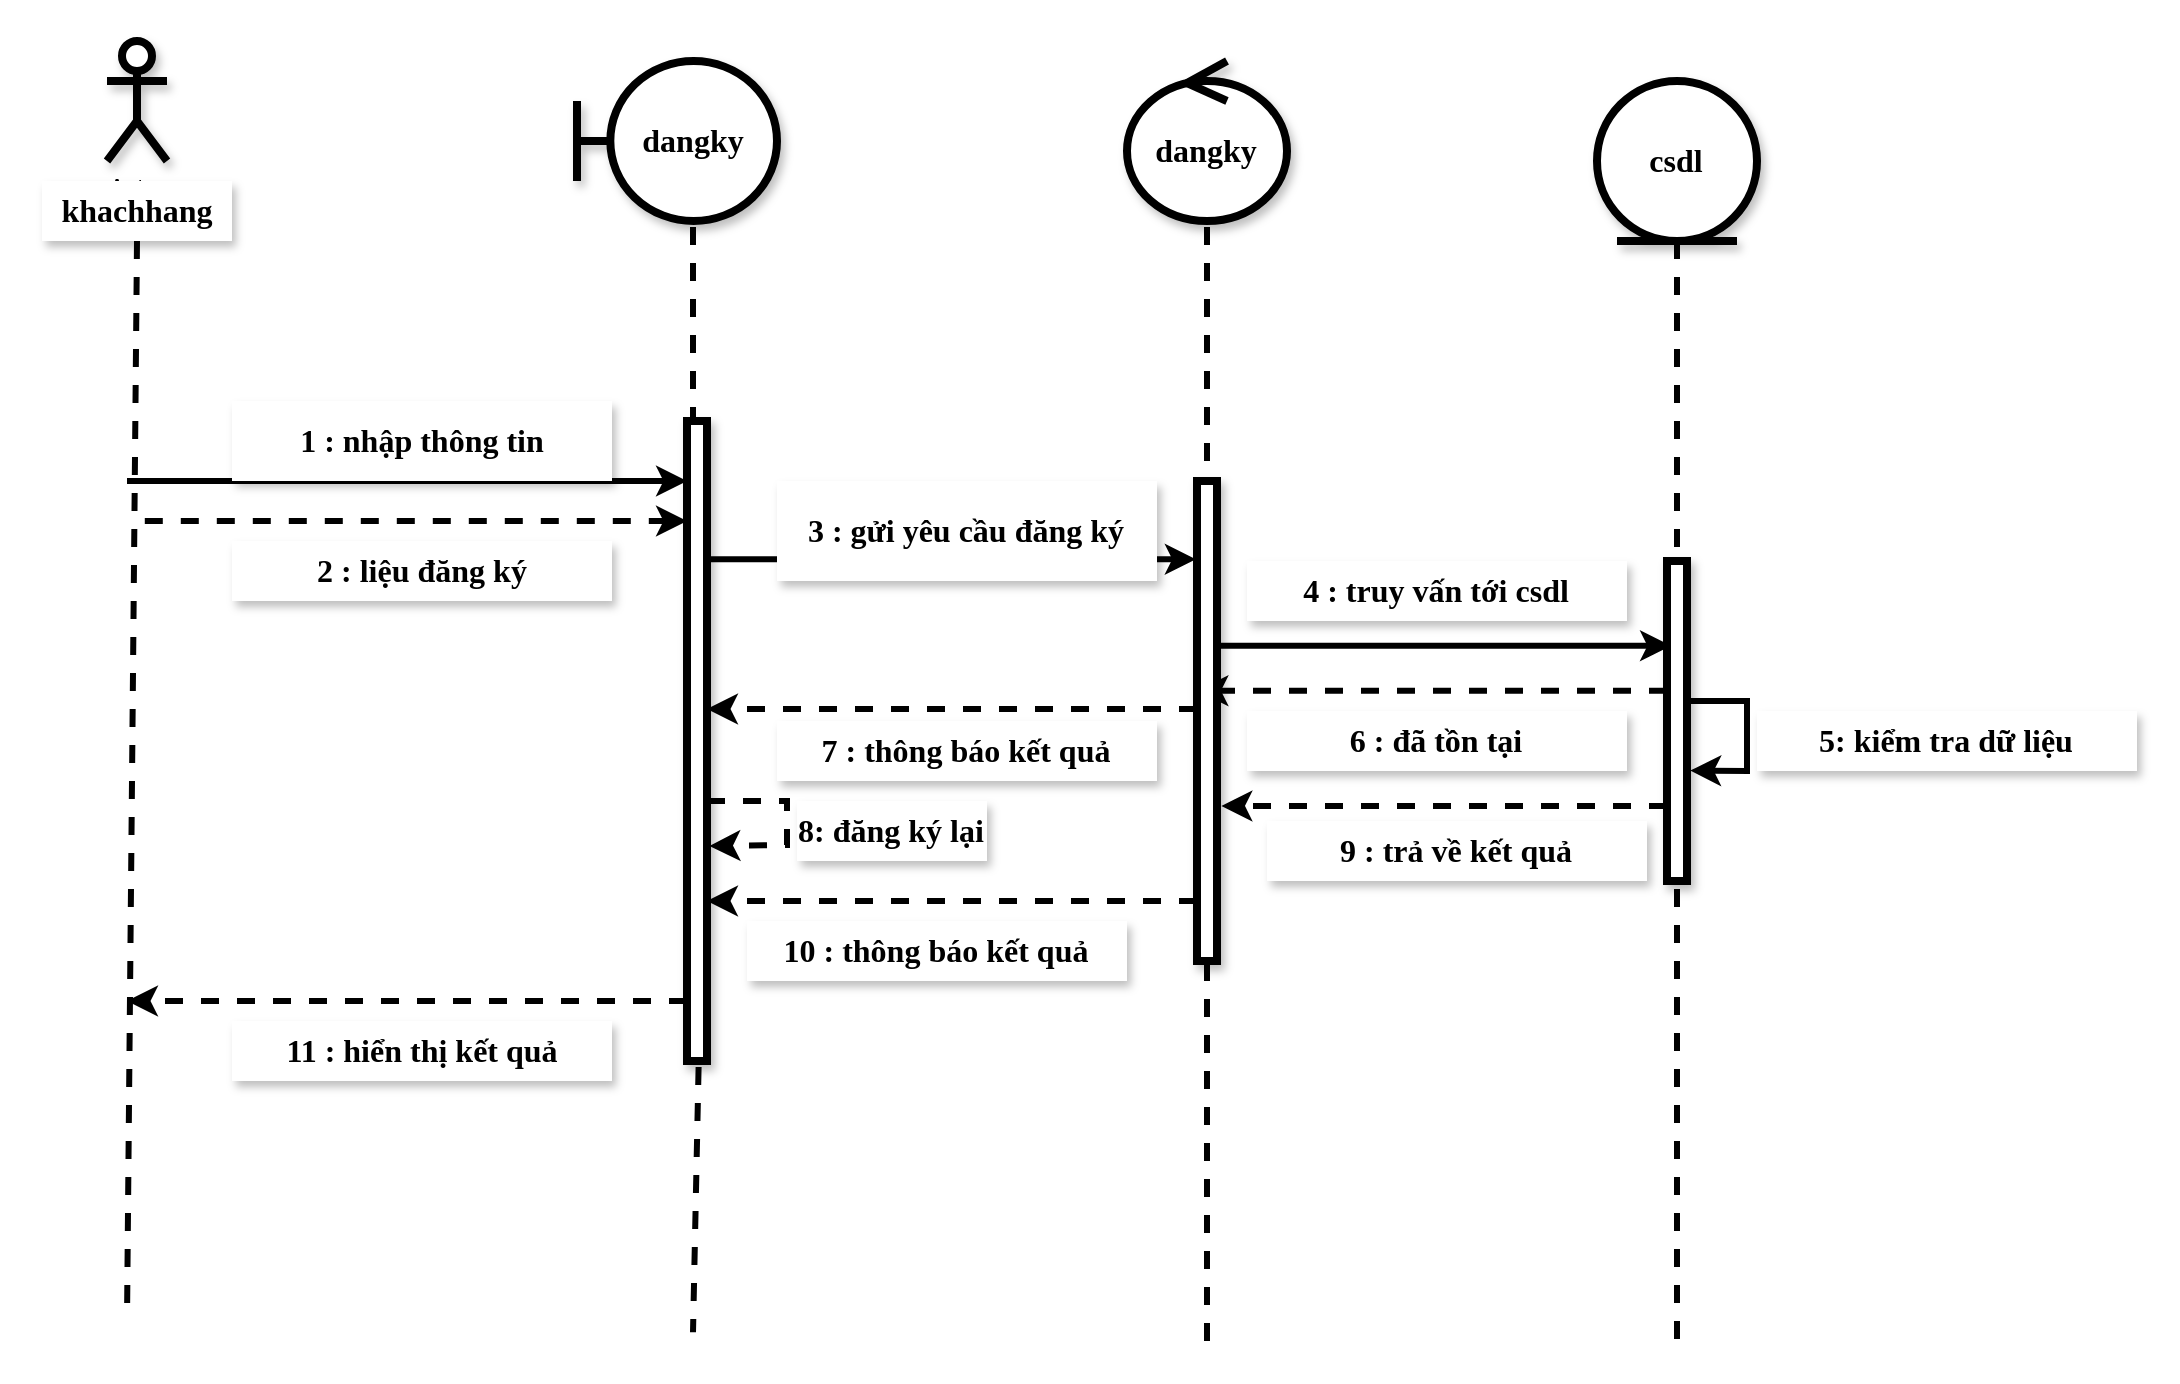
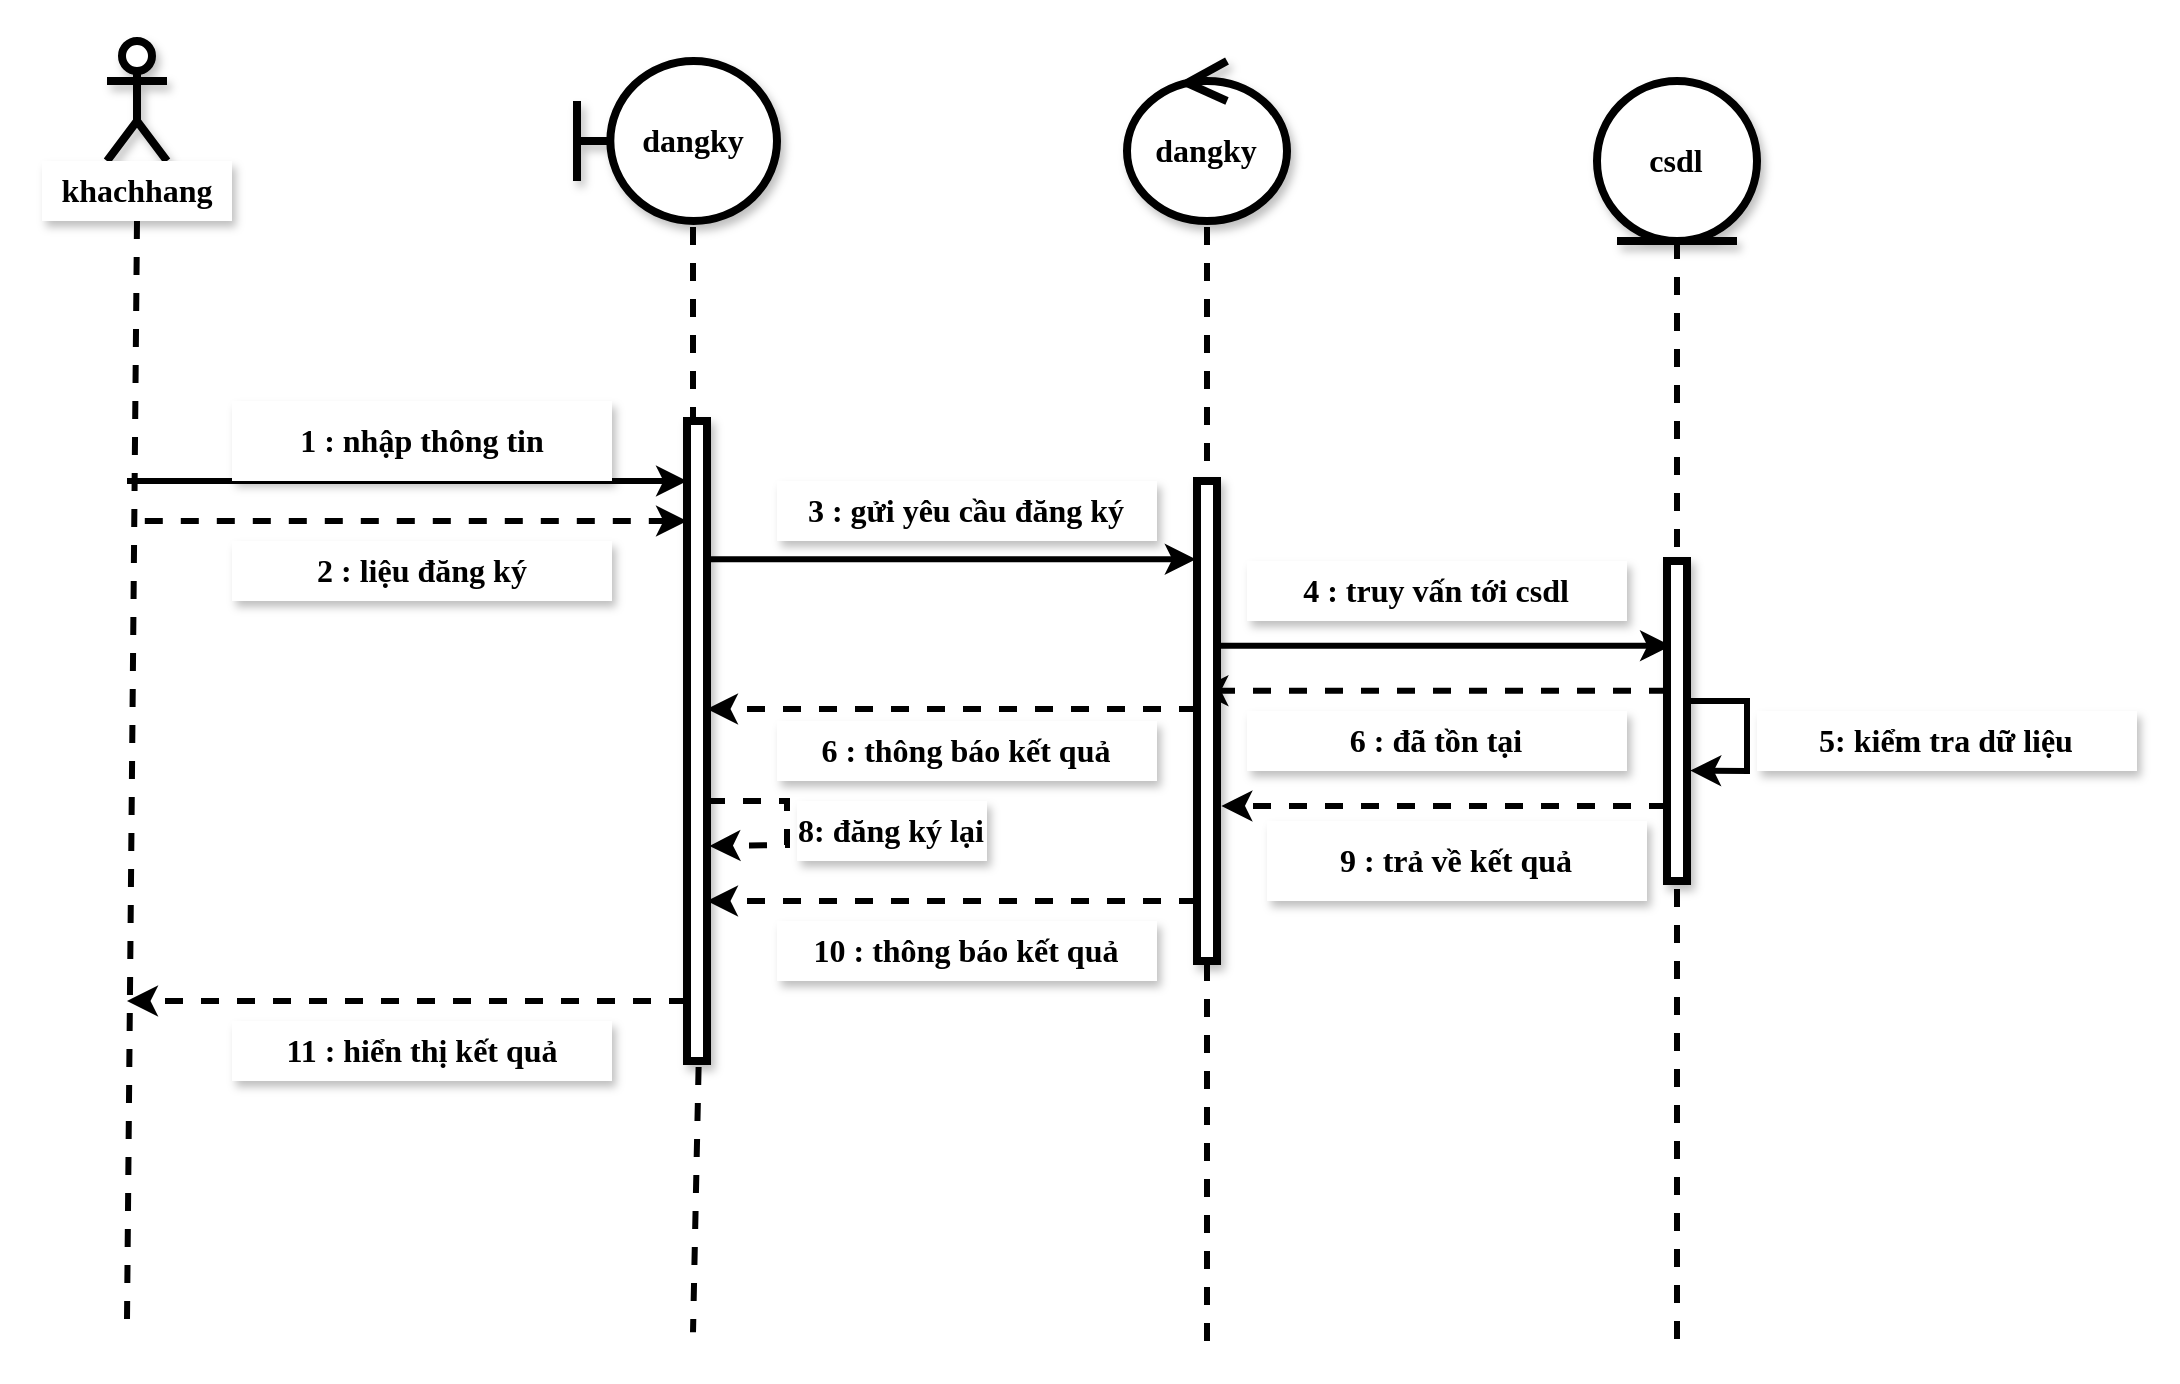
(137, 211) -> (137, 191)
(967, 531) -> (967, 511)
(967, 751) -> (967, 751)
(1457, 851) -> (1457, 861)
(937, 951) -> (967, 951)
